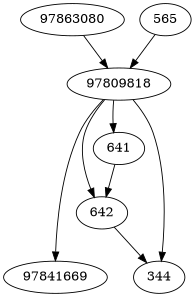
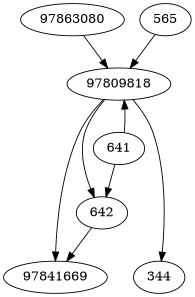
(113, 112) -> (125, 121)
(127, 241) -> (82, 241)
